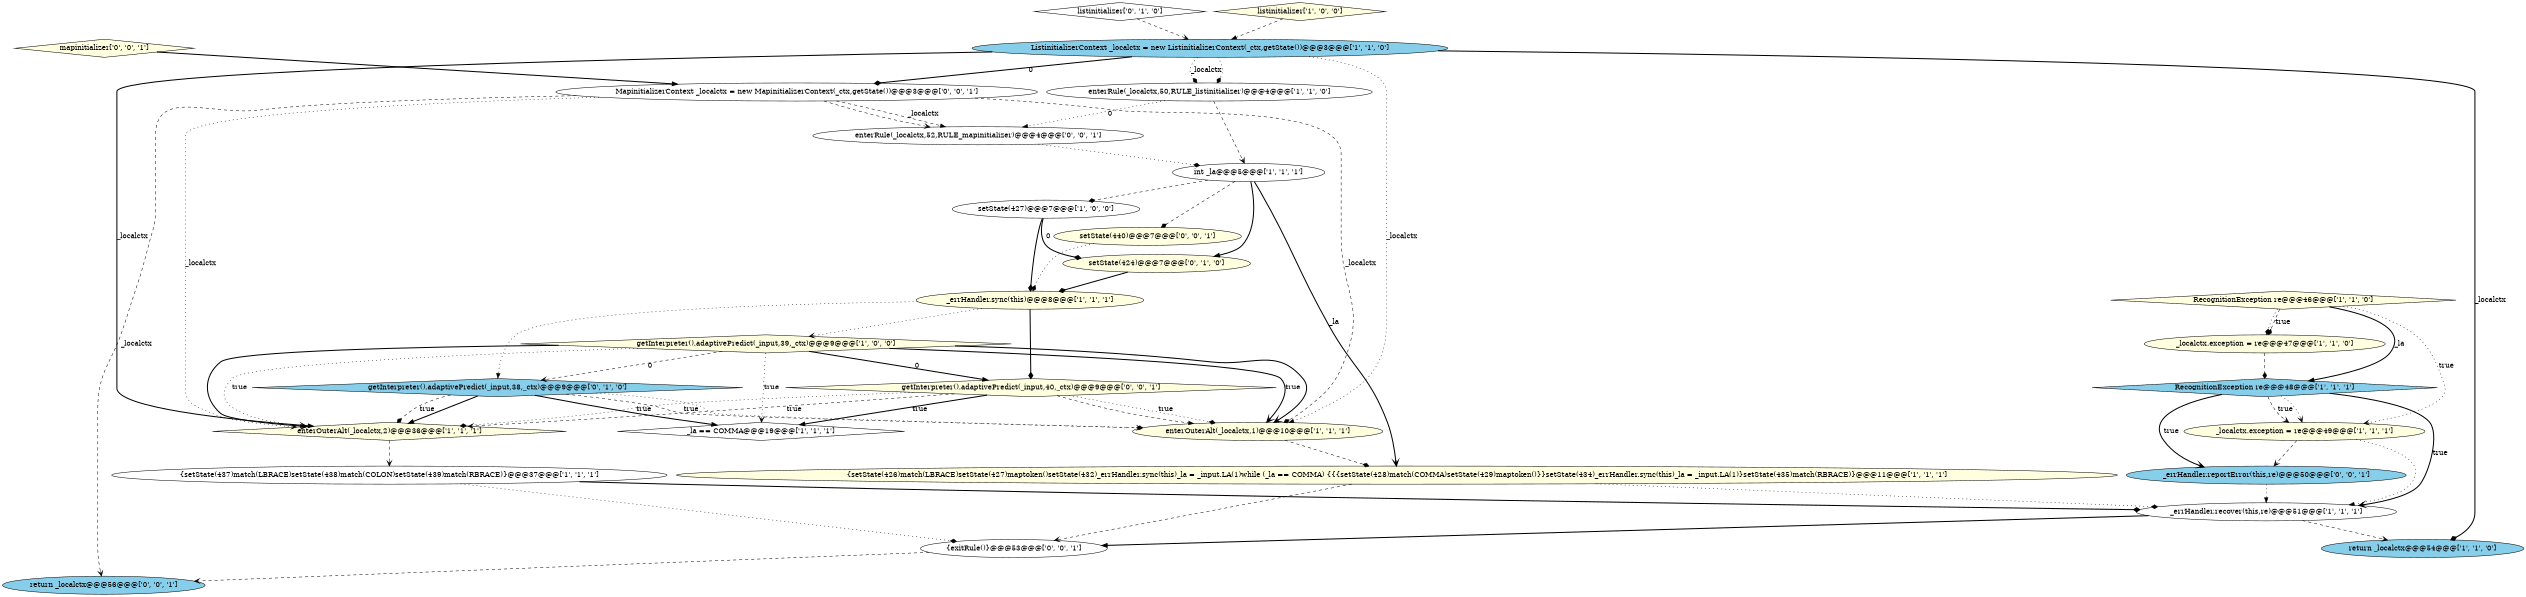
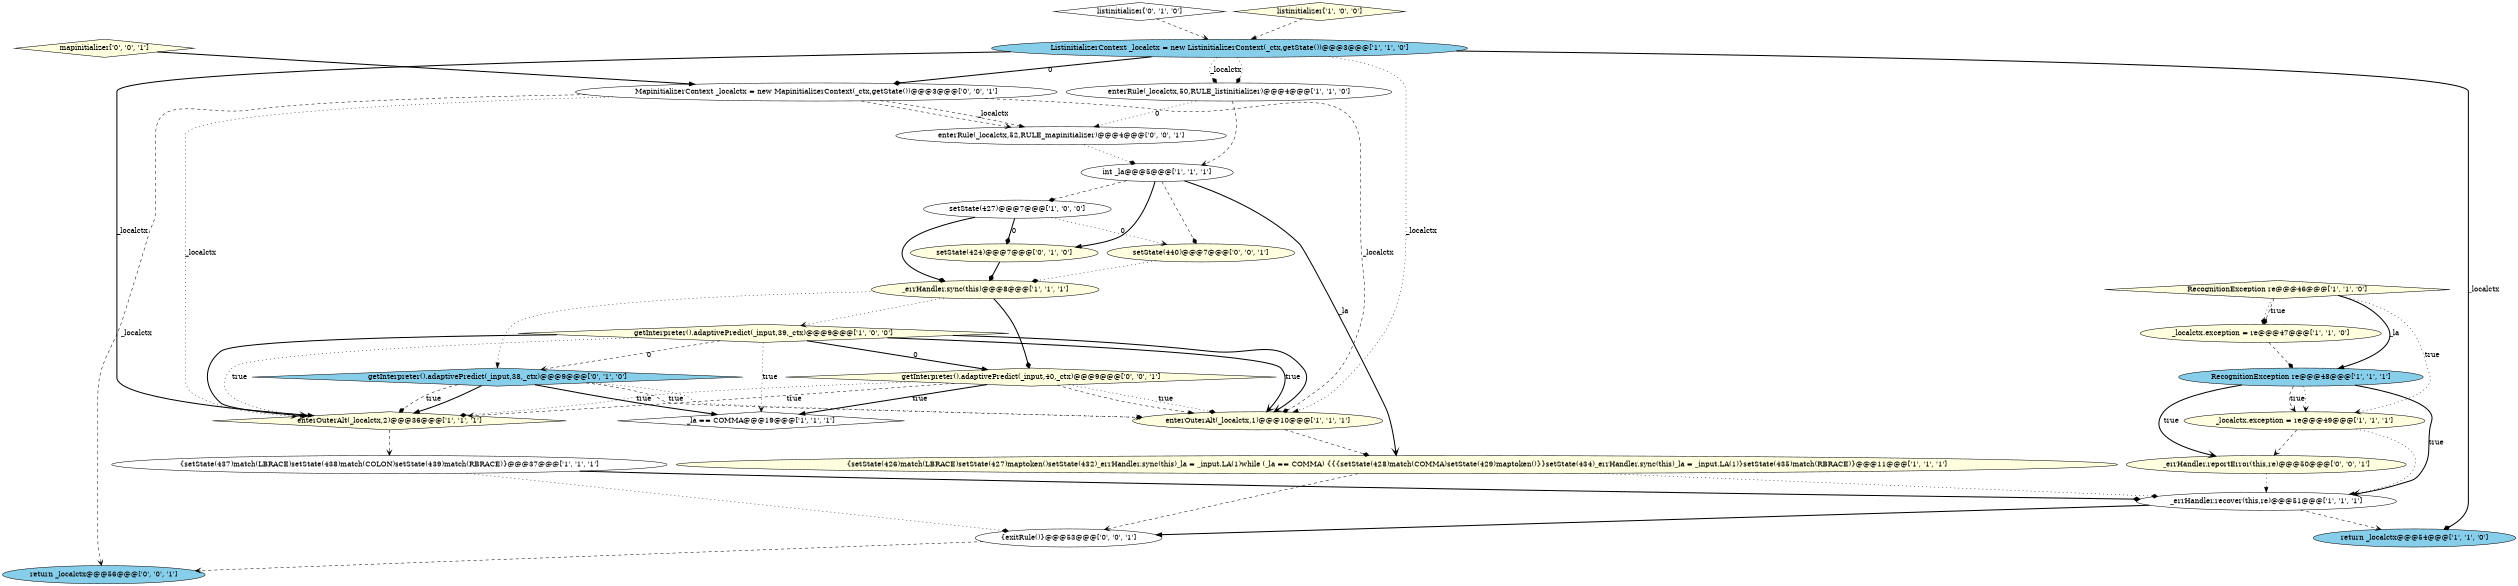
none -> (1107, 230)
(2265, 388) -> (2301, 377)
(2266, 475) -> (2266, 465)
